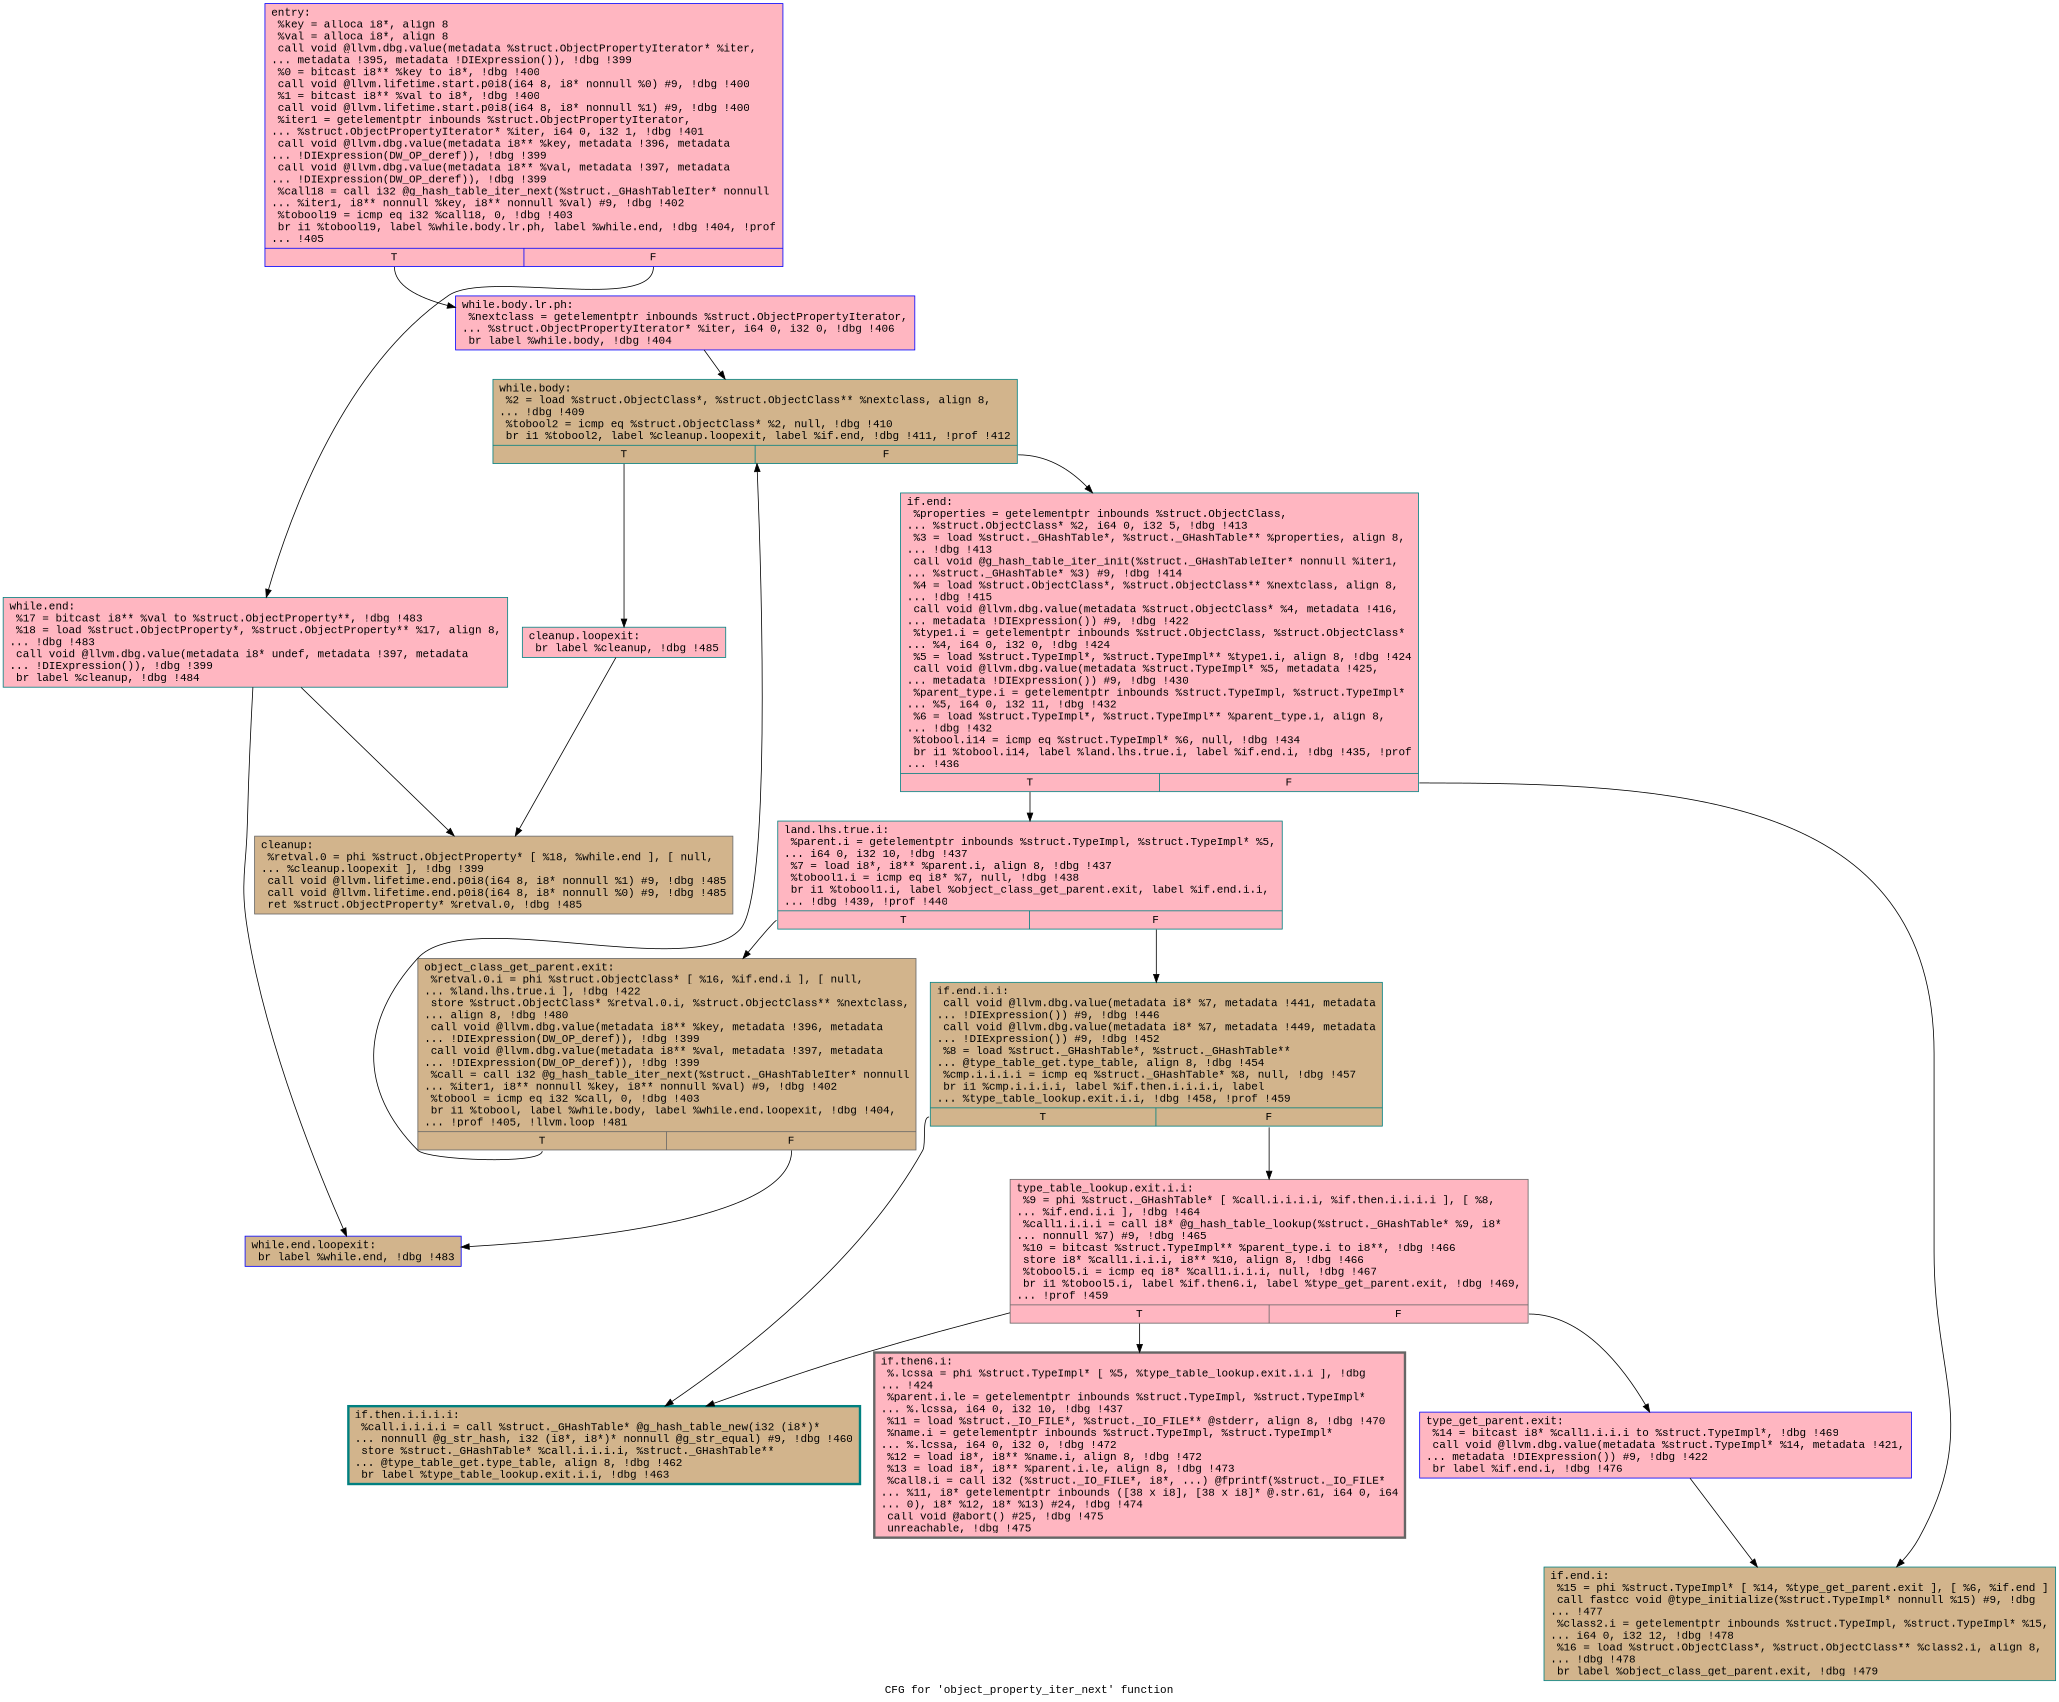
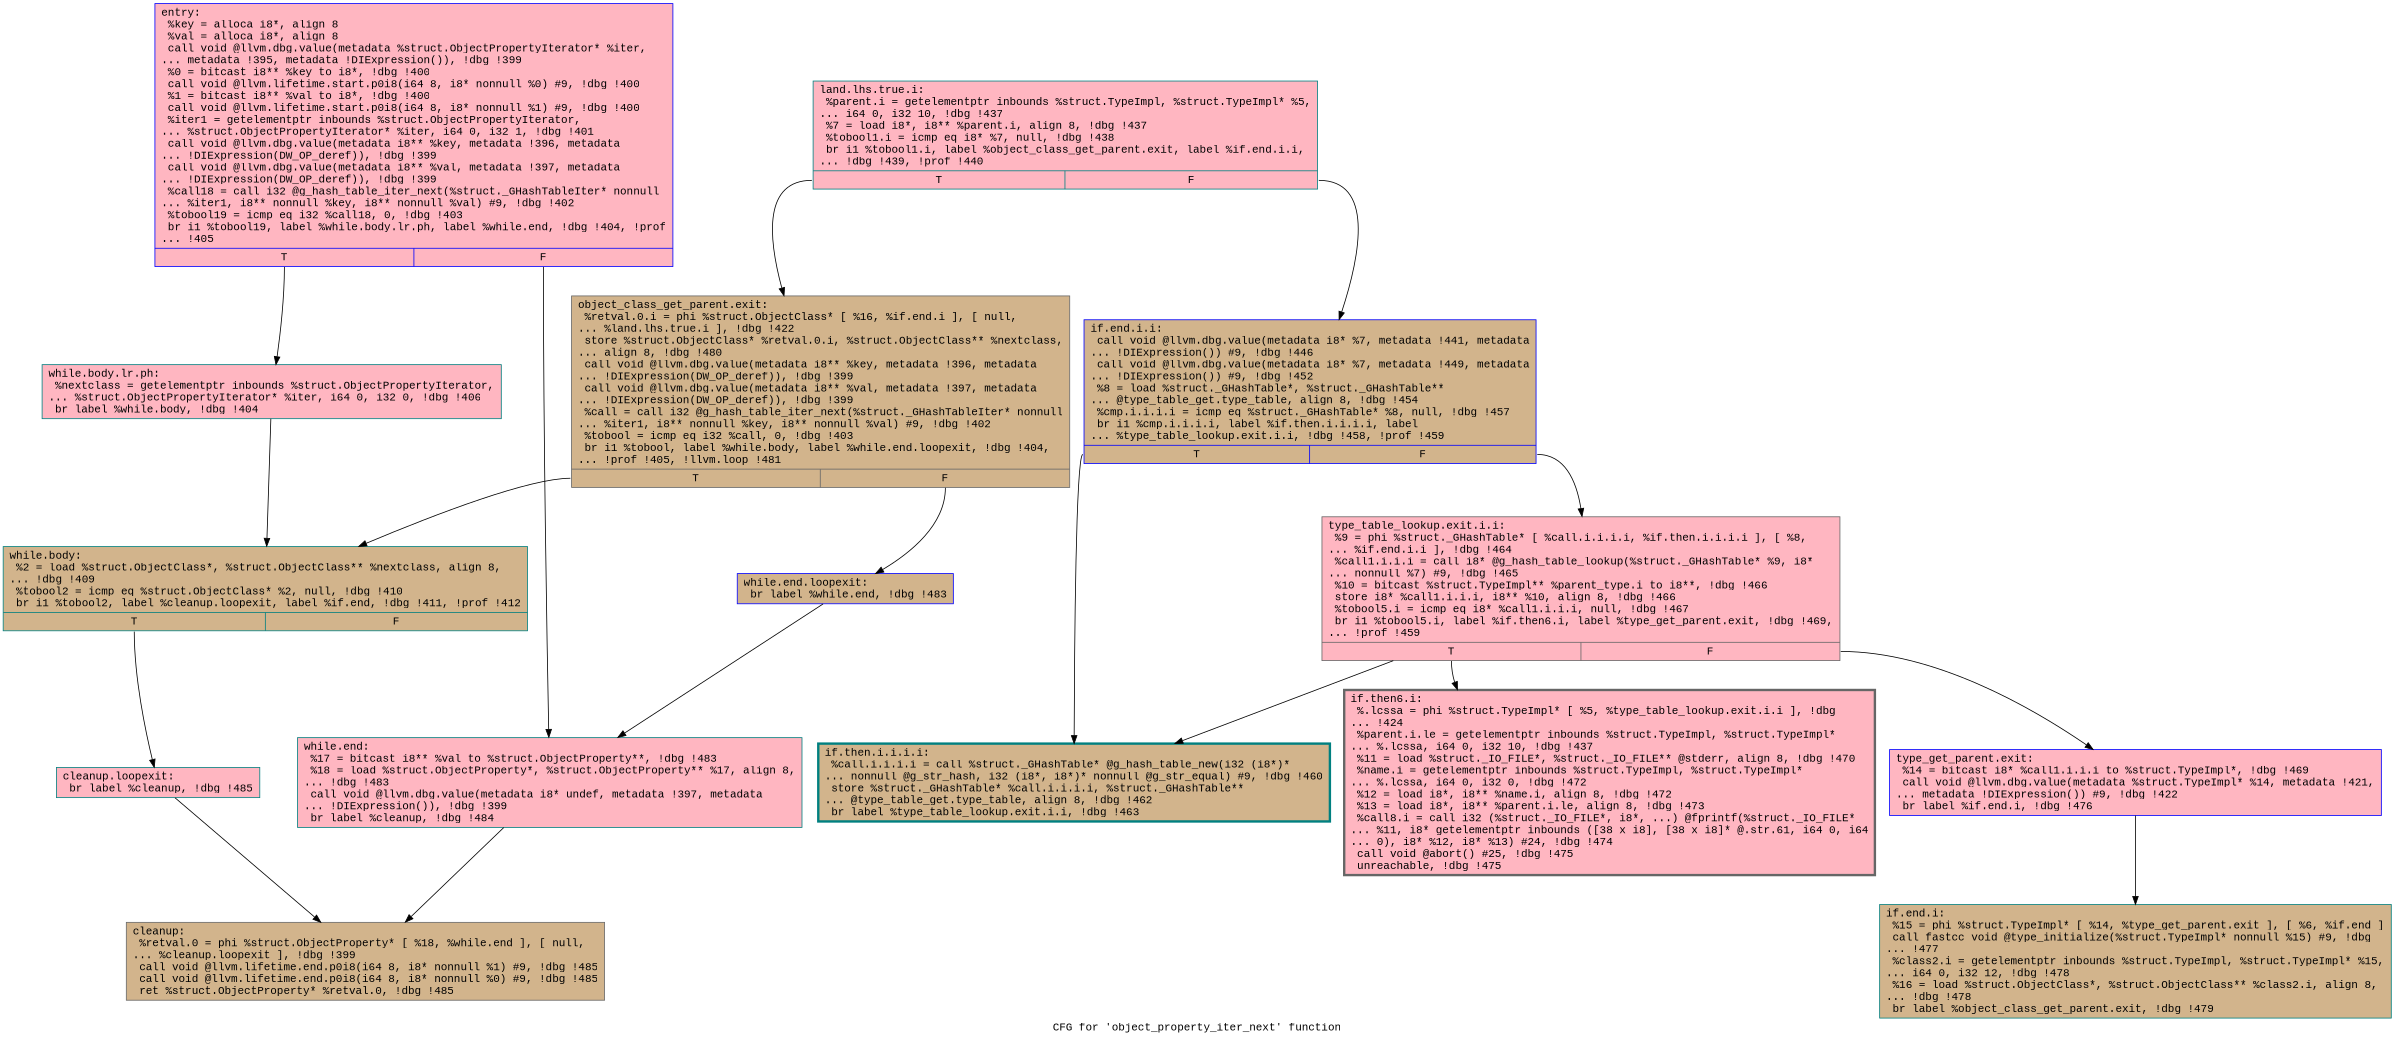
(685, 323) -> (272, 392)
(1159, 642) -> none
(254, 965) -> (724, 669)
(1156, 1054) -> (1310, 392)
